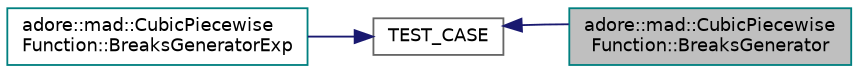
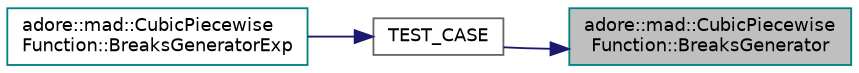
(545, 25) -> (527, 48)
